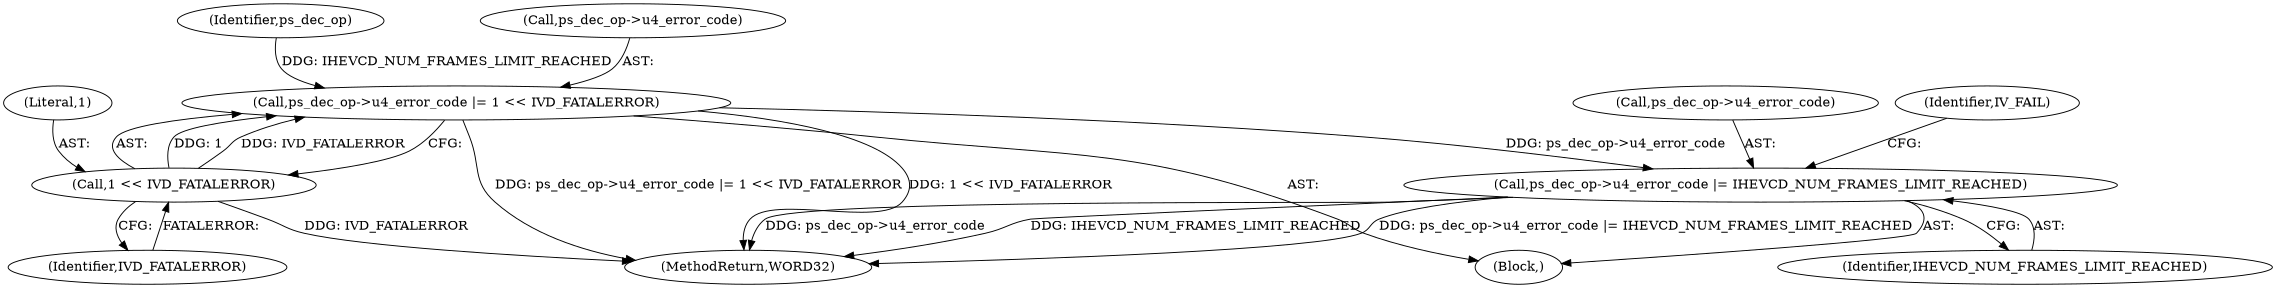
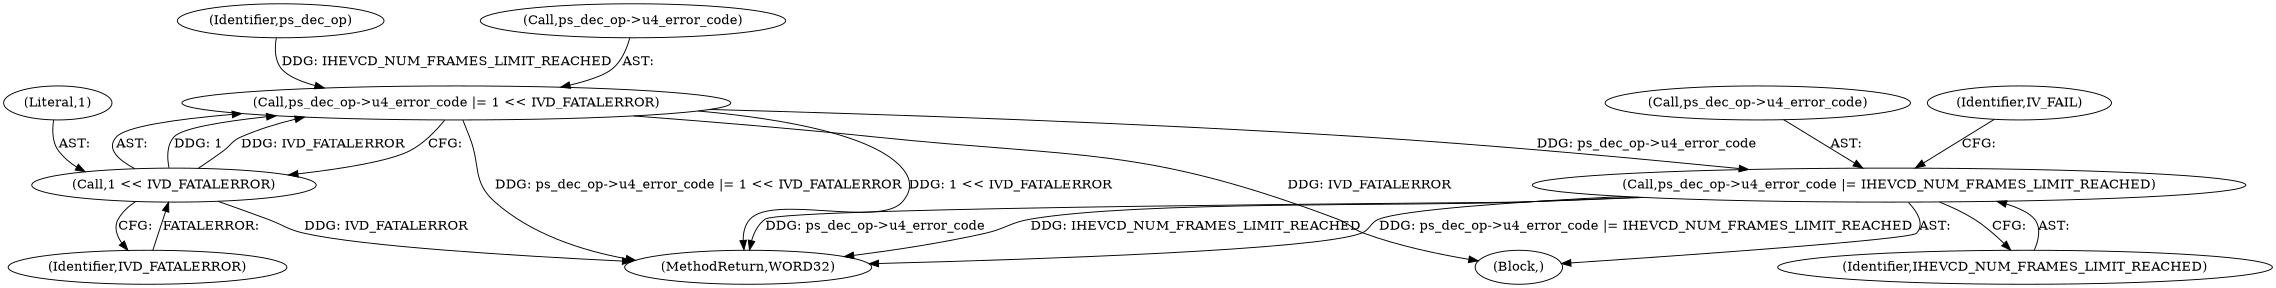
(1305, 185) -> (1370, 185)
